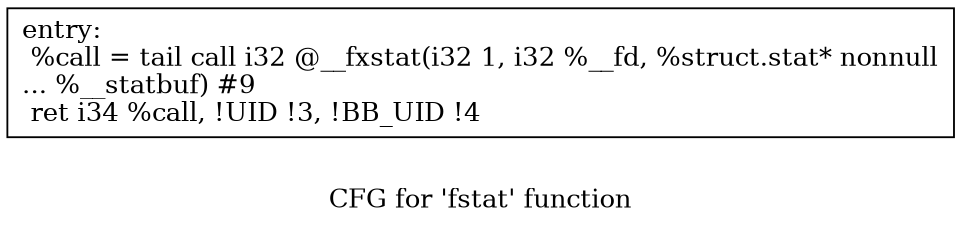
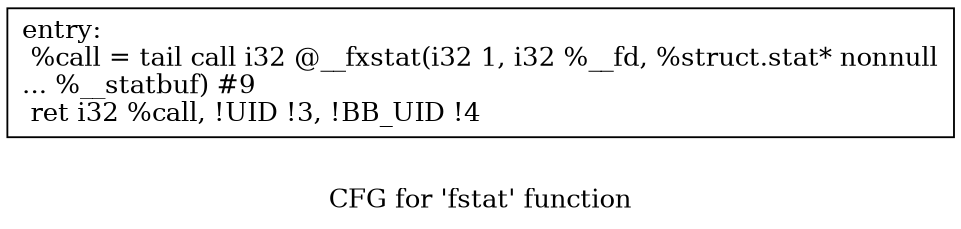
(252, 113) -> (252, 113)
